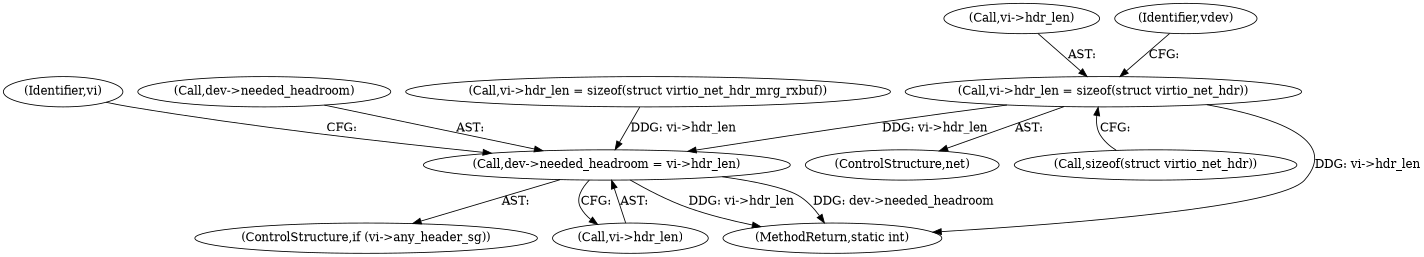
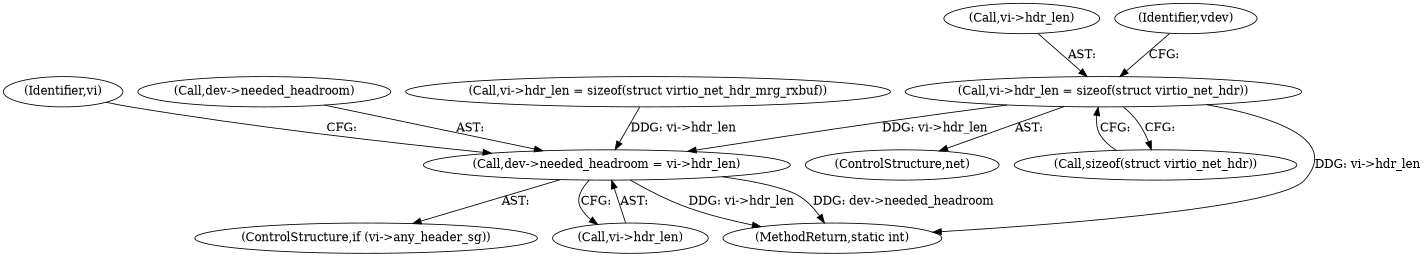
none -> (1138, 123)
